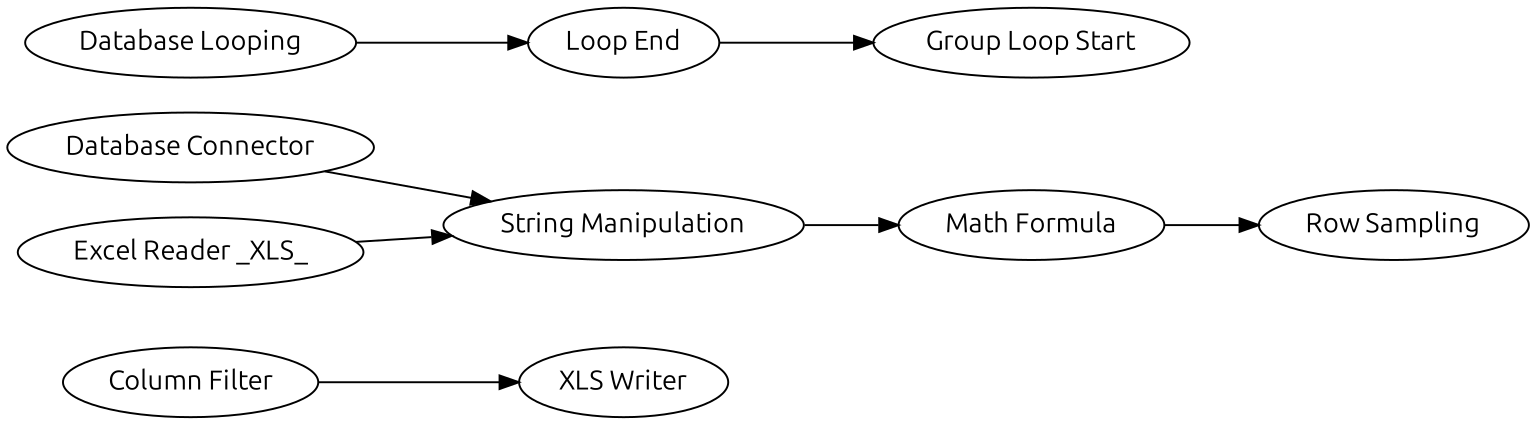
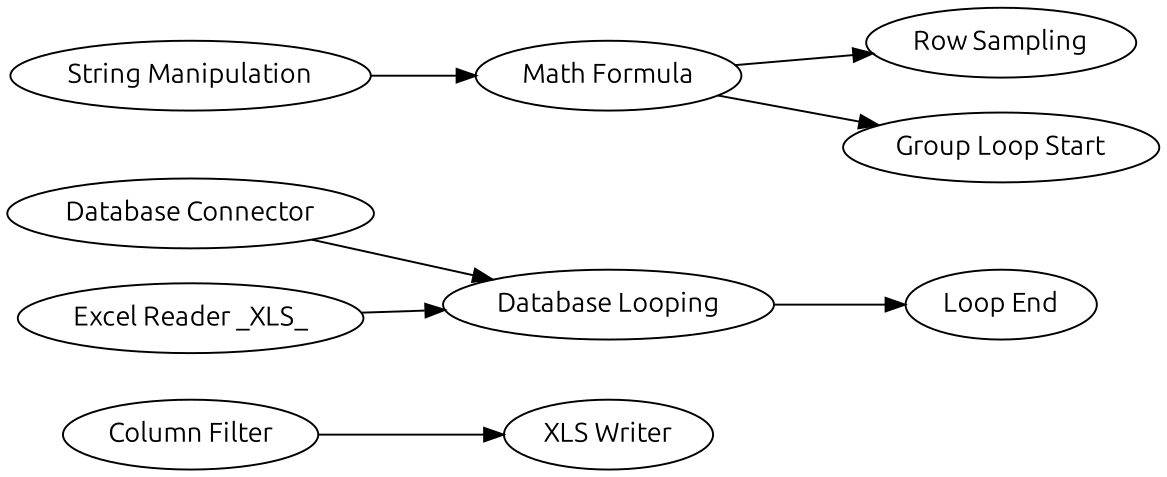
(787, 43) -> (788, 109)
(398, 185) -> (392, 257)
(394, 240) -> (393, 312)
